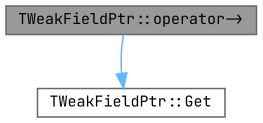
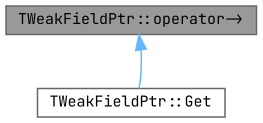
(121, 54) -> (141, 69)
